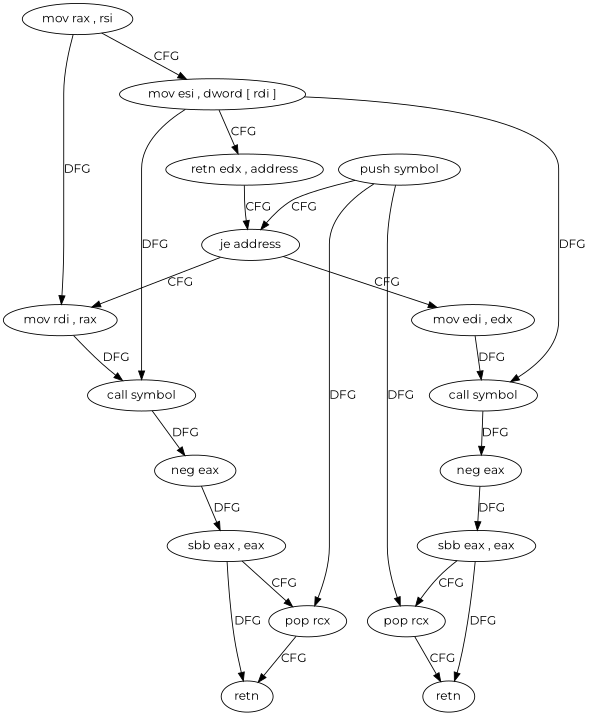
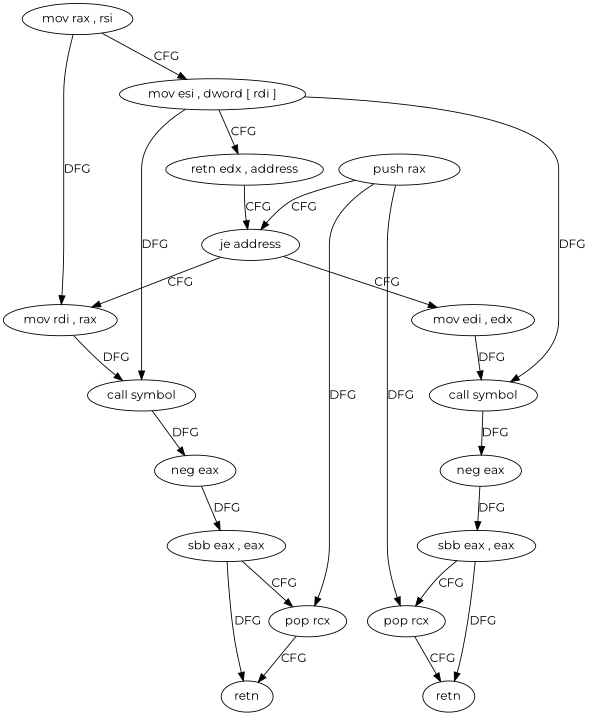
(399, 170) -> (399, 170)
